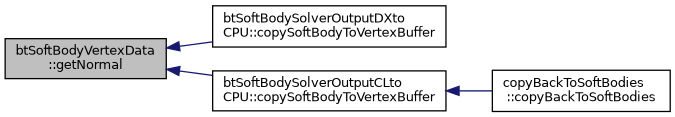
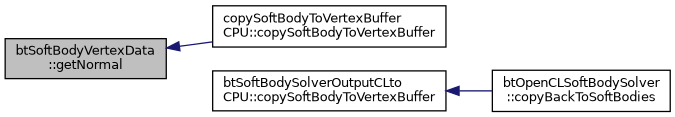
(329, 26) -> (329, 26)
(196, 73) -> none
(581, 91) -> (581, 91)
